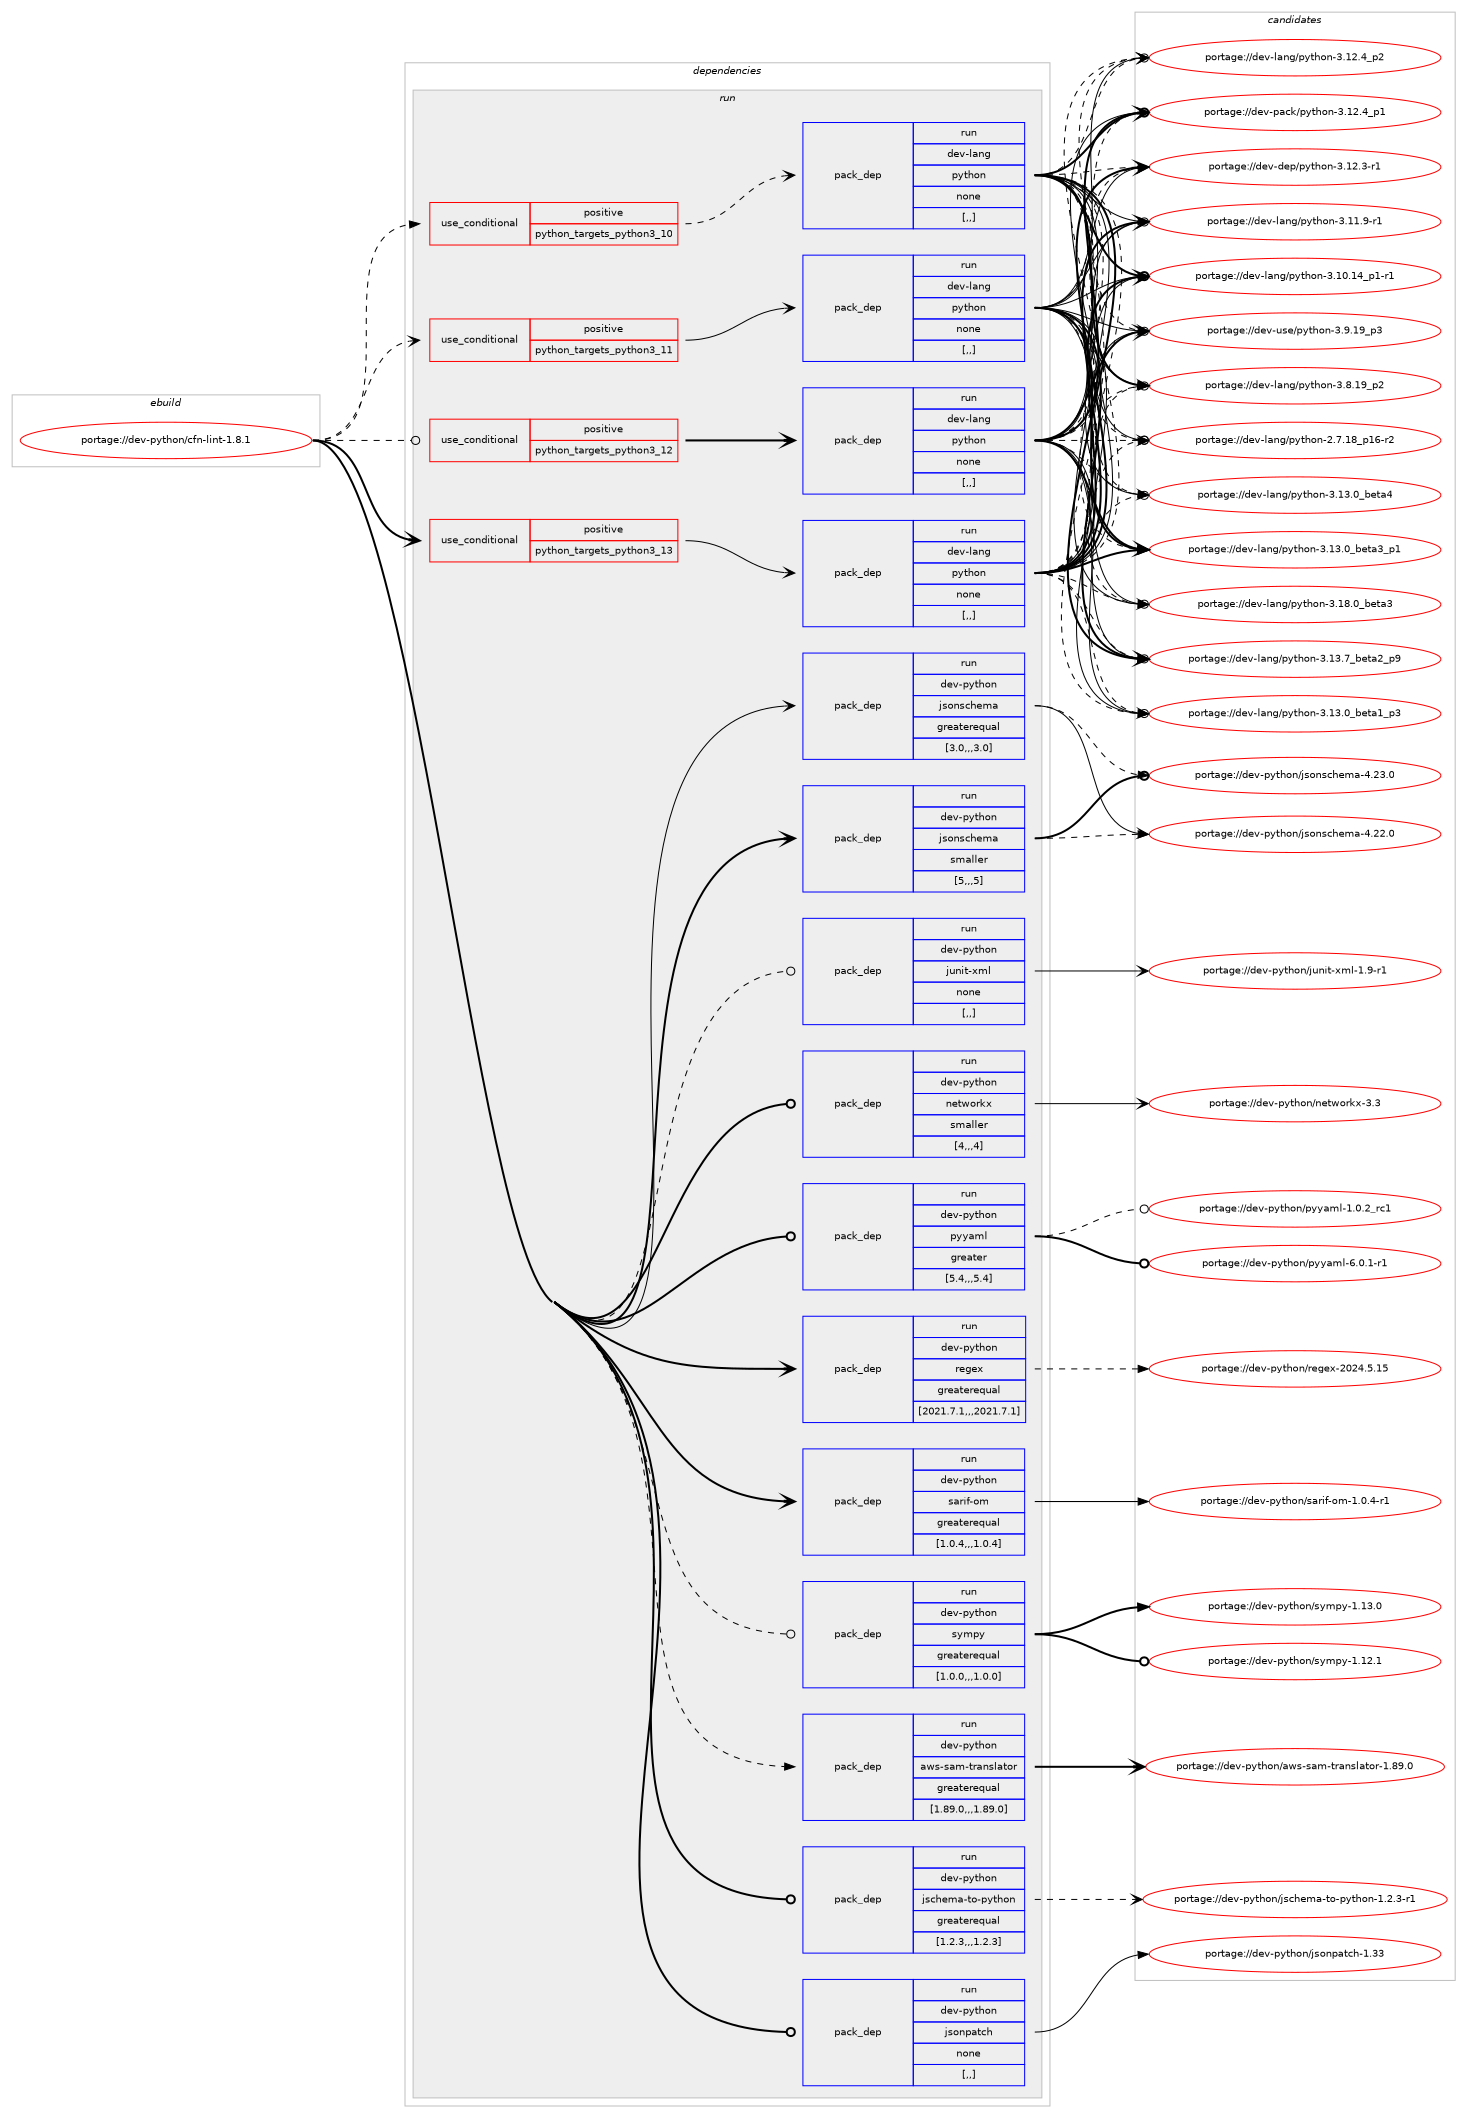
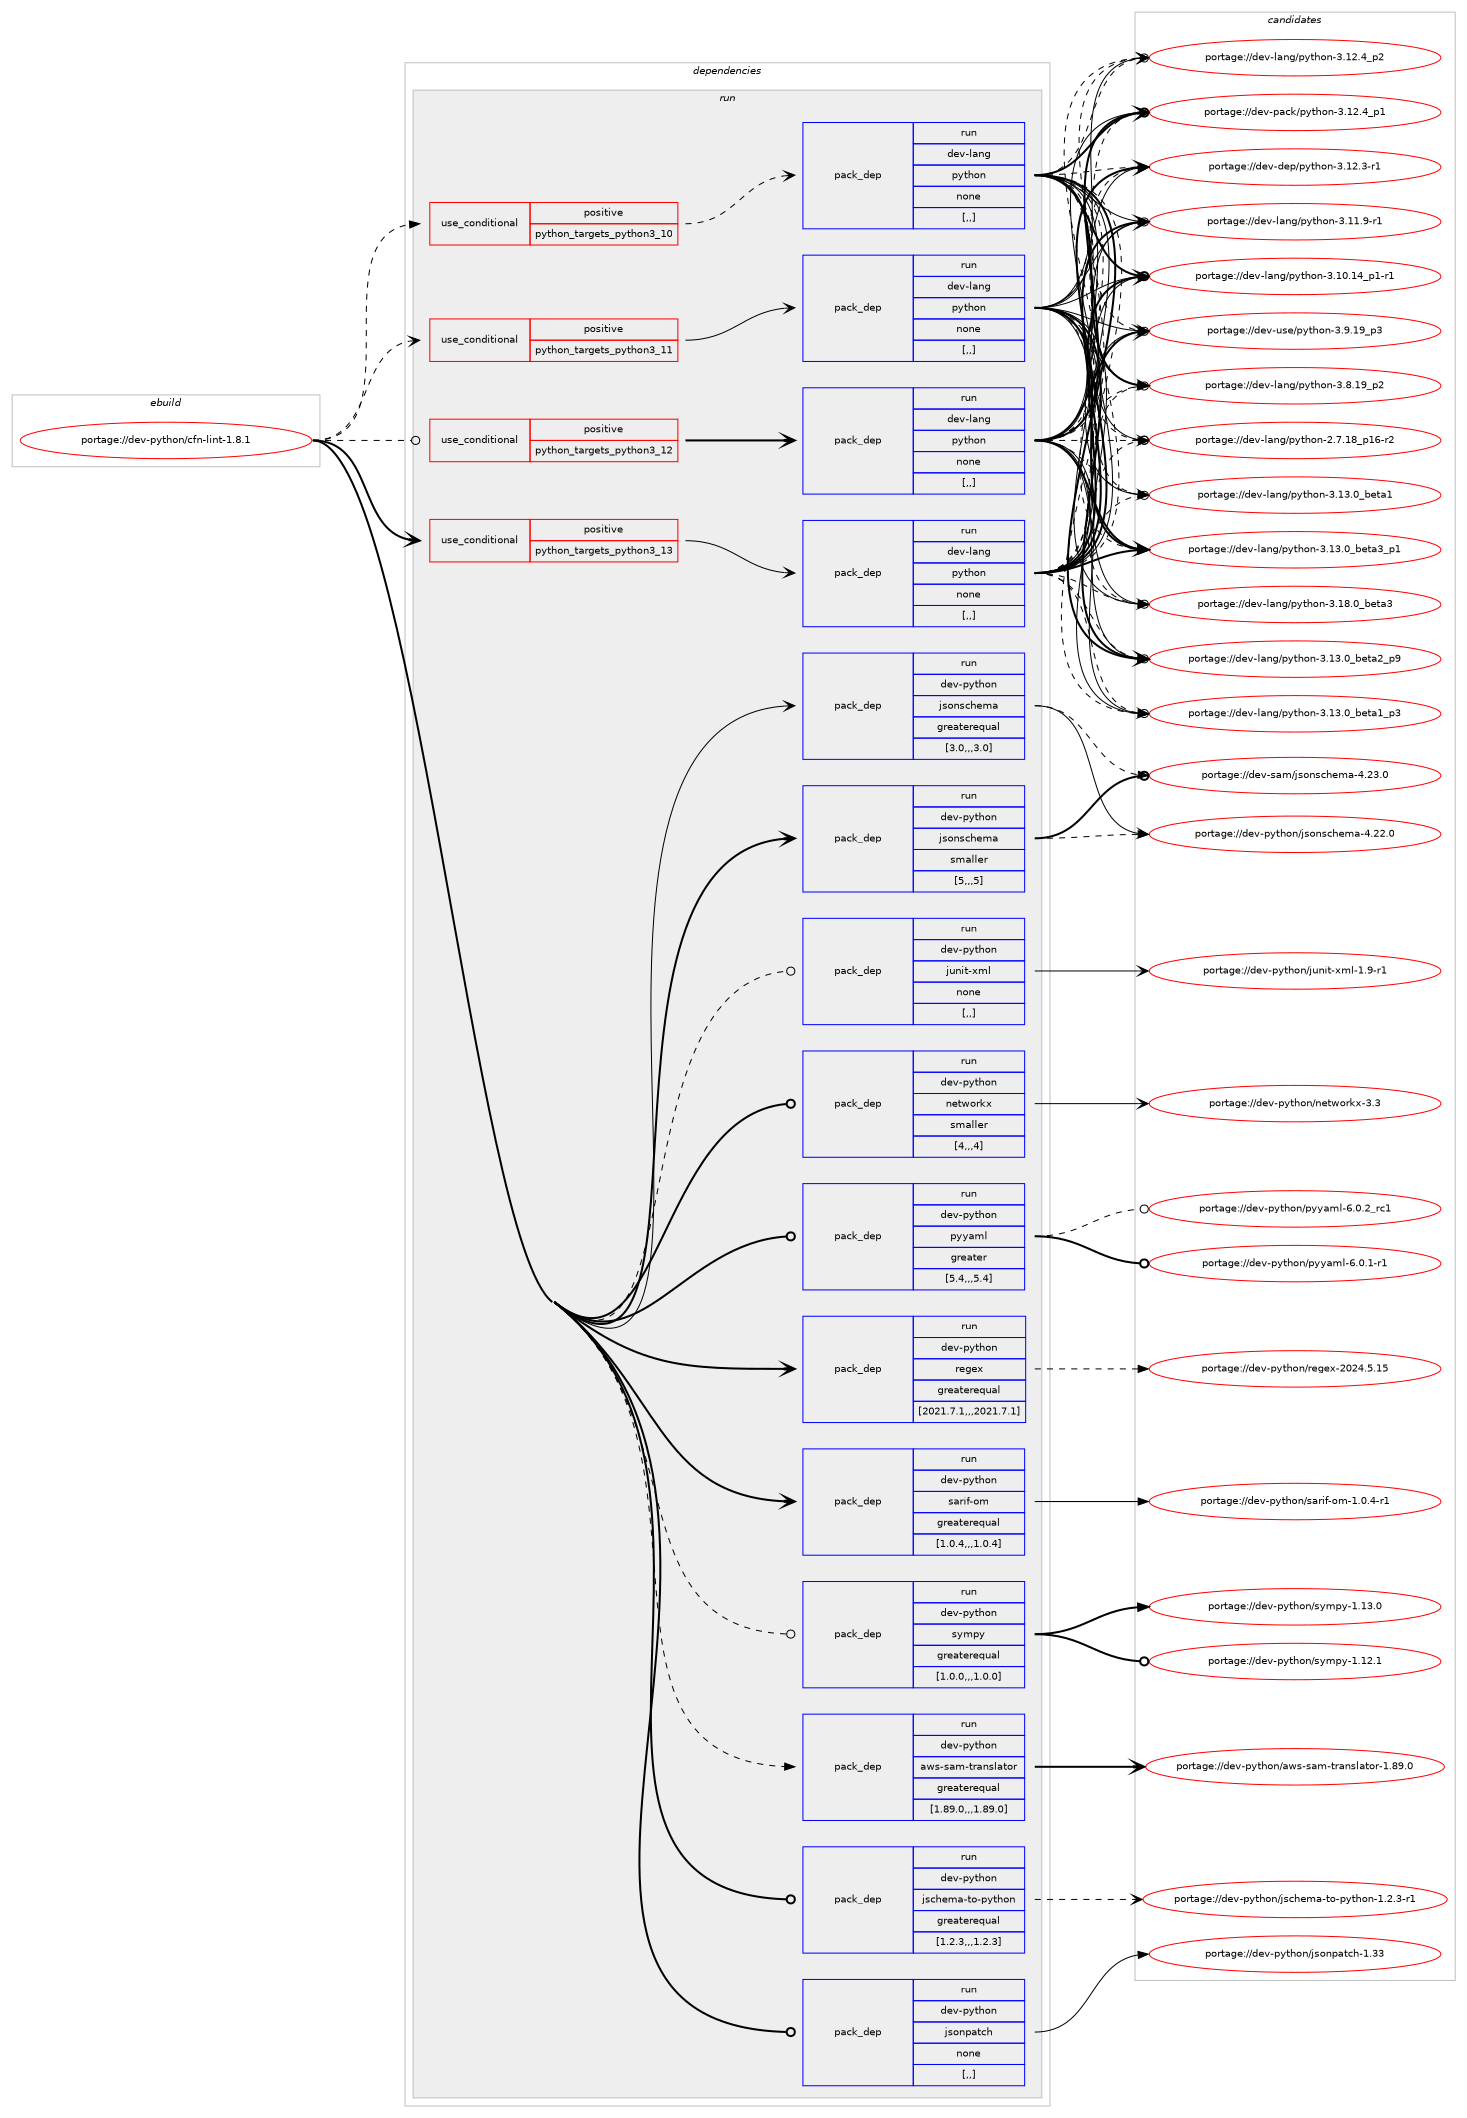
(1295, 495) -> (1295, 495)
(1295, 659) -> (1295, 659)
(1295, 776) -> (1295, 776)
(1295, 1209) -> (1295, 1209)
